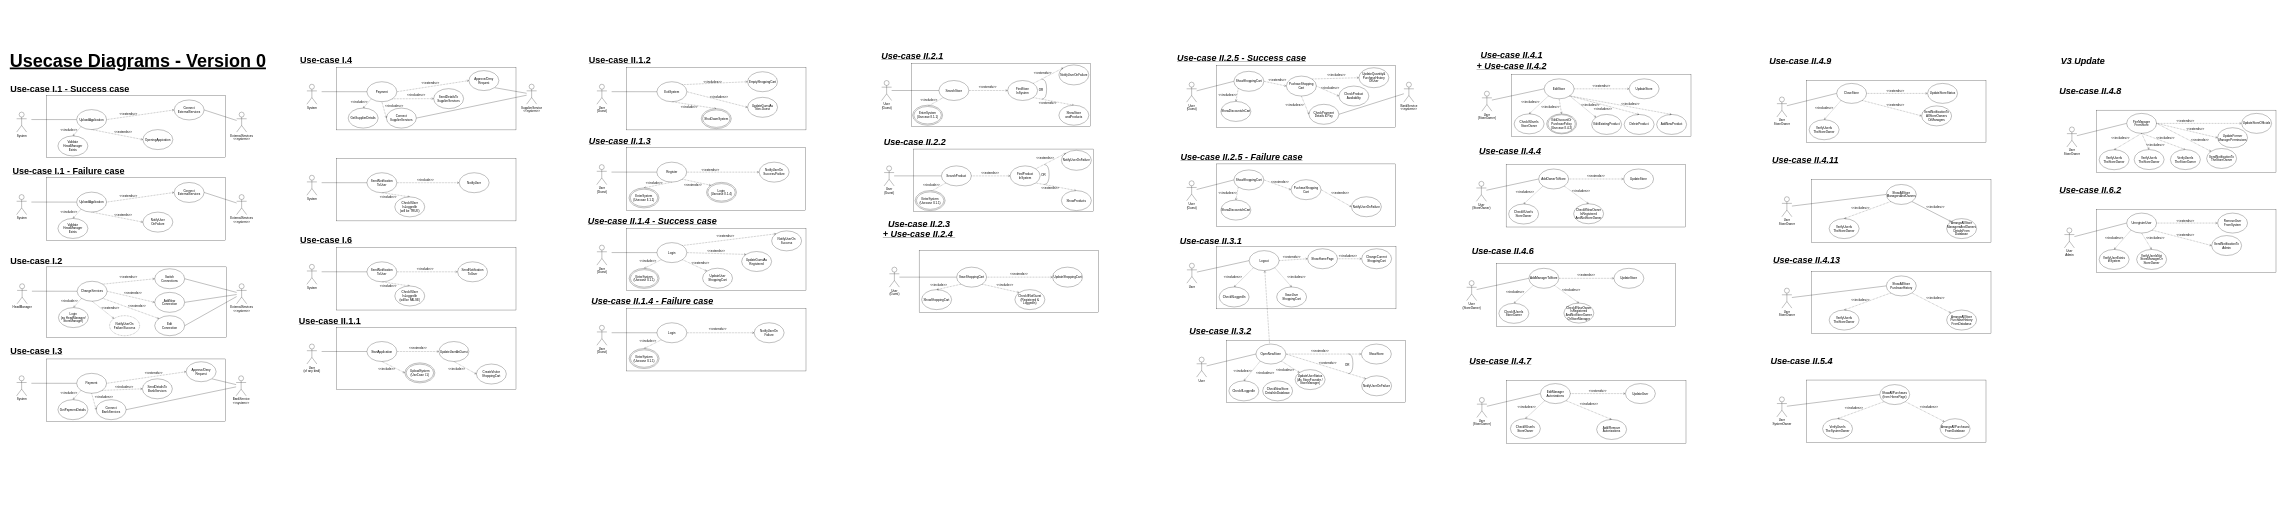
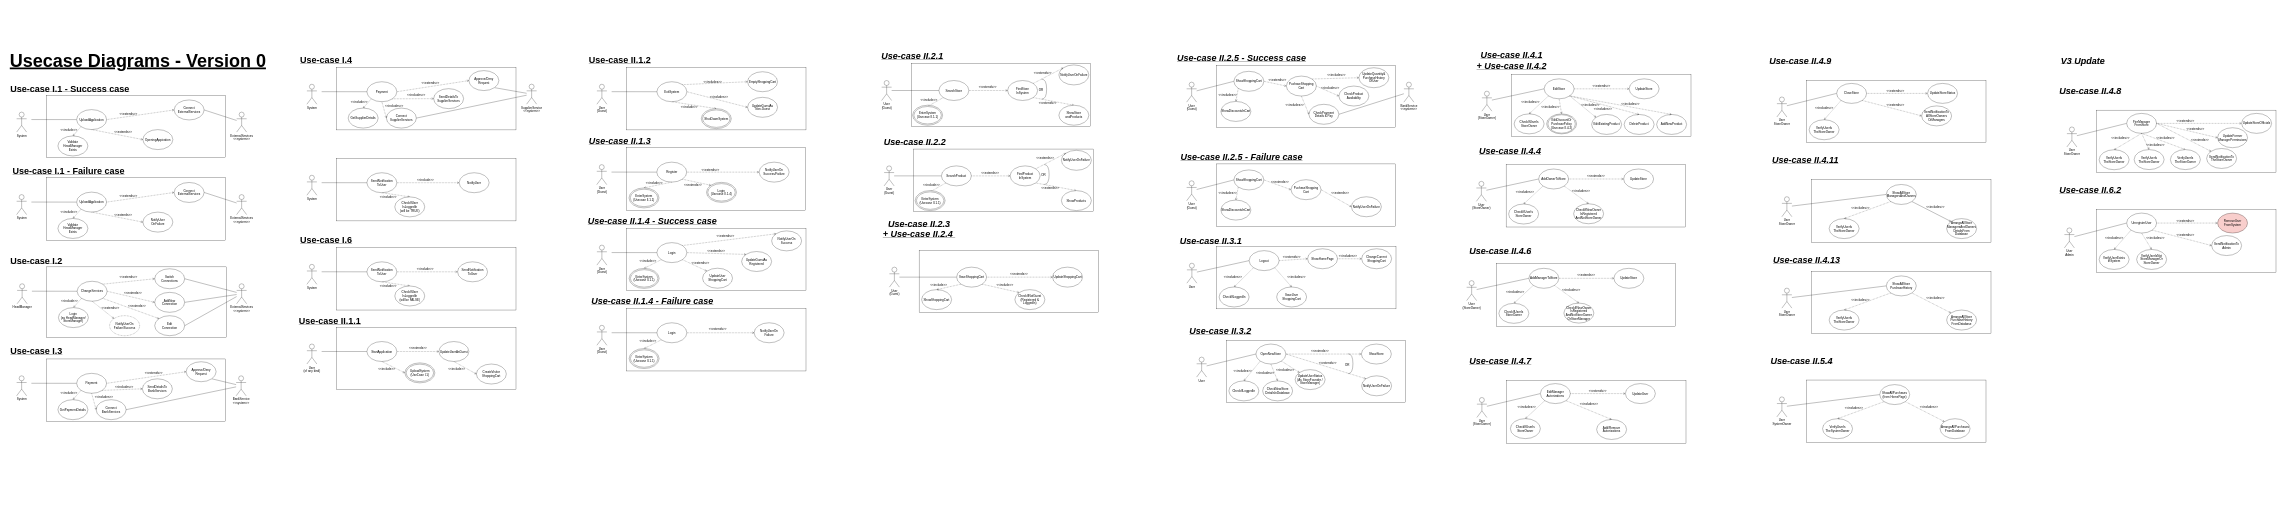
(2233, 223) -> (2233, 223)
(1503, 250) -> (1500, 250)
(1265, 279) -> (1276, 377)
